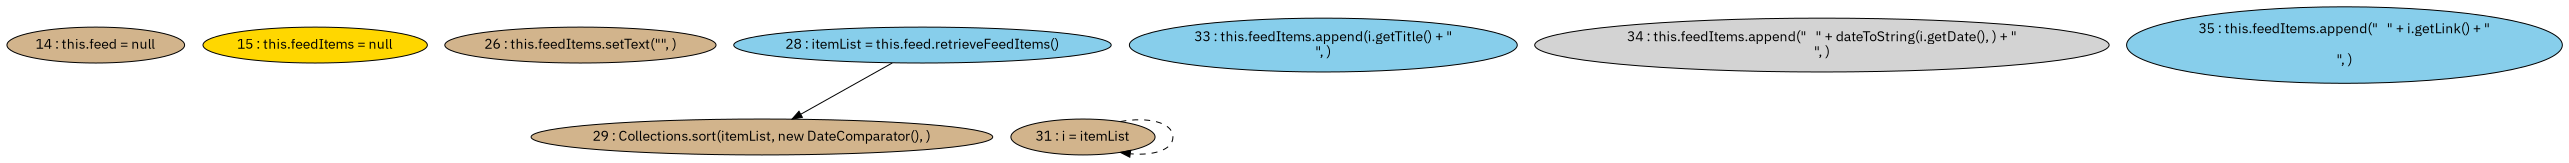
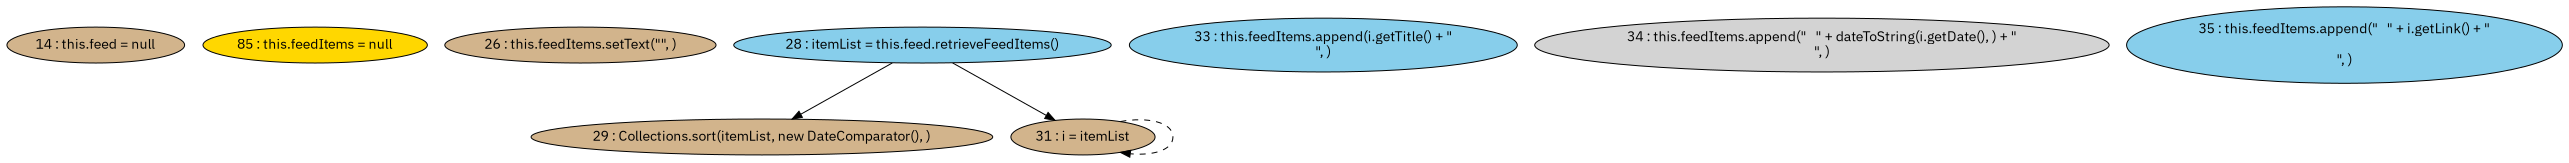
(315, 45) -> (315, 45)
none -> (999, 89)
